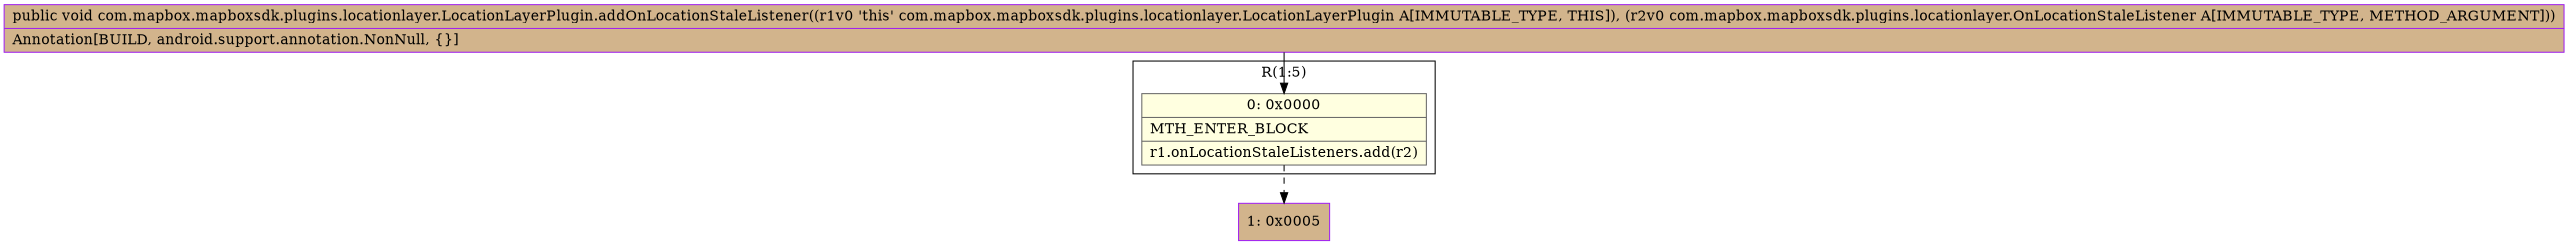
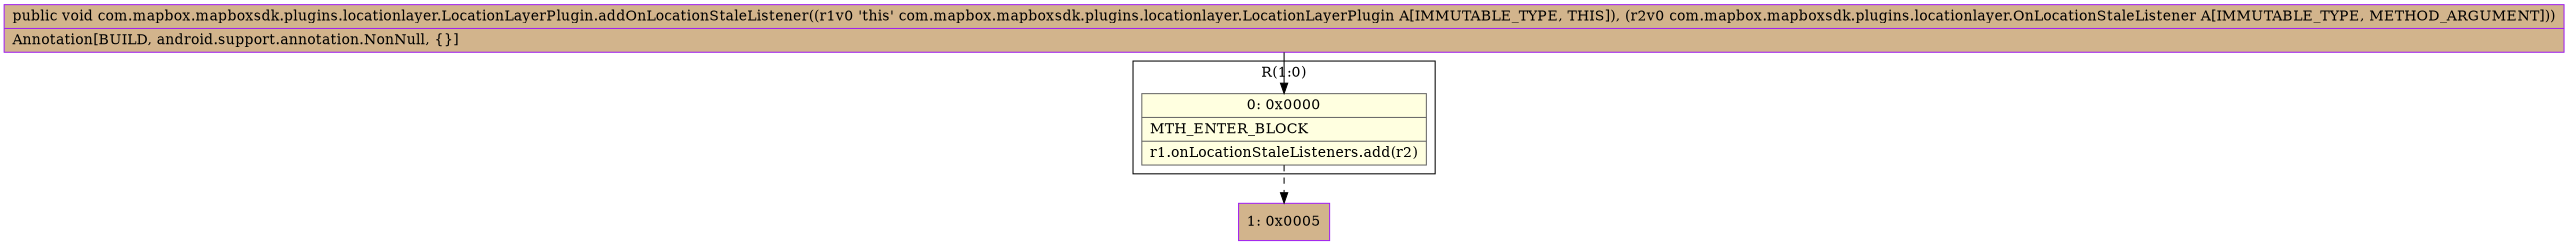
(1284, 73) -> (1284, 73)
